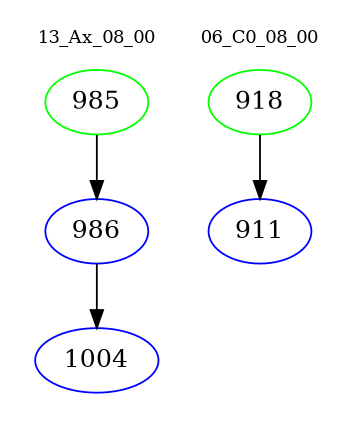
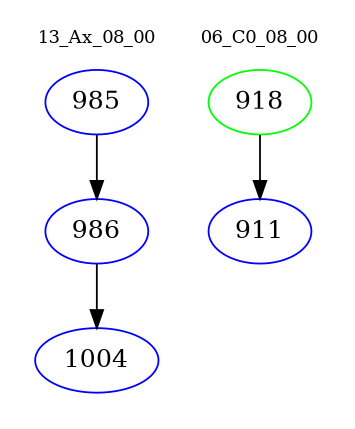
(97, 102) -> (97, 102)
